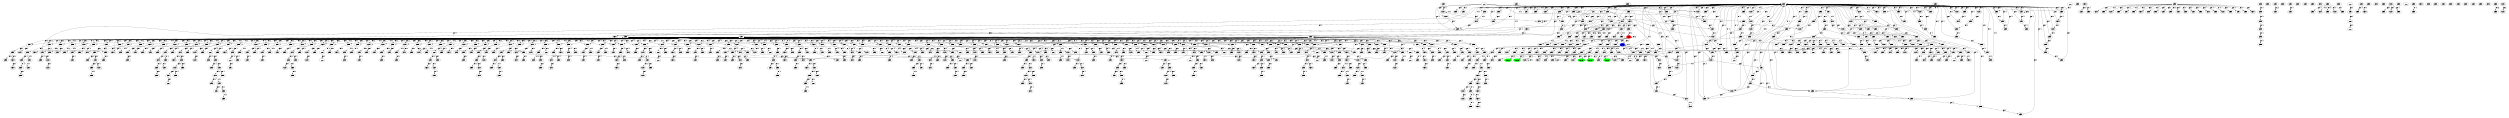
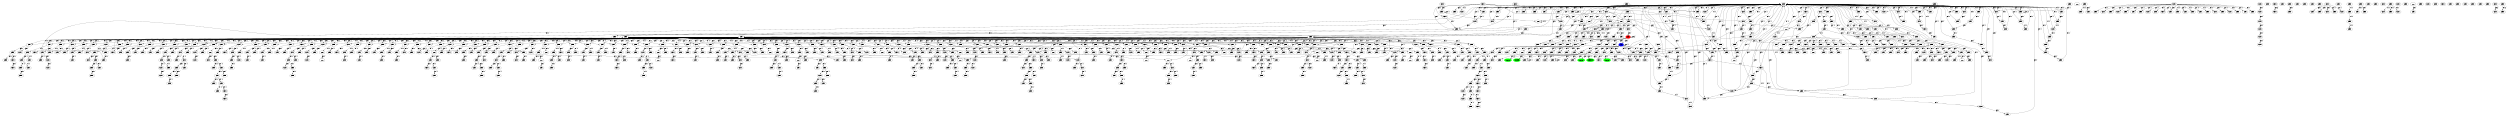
(1517, 60) -> (1517, 60)
(1590, 60) -> (1590, 60)
